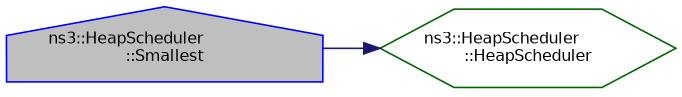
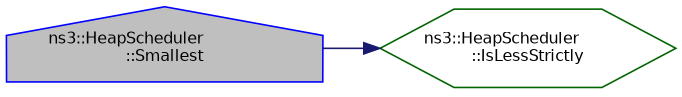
(528, 48) -> (528, 48)
